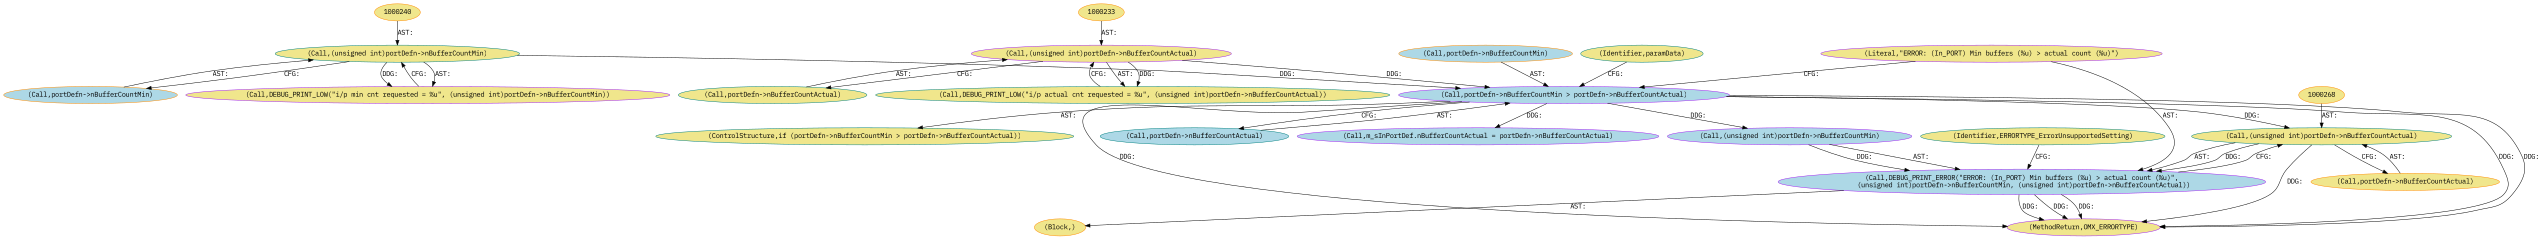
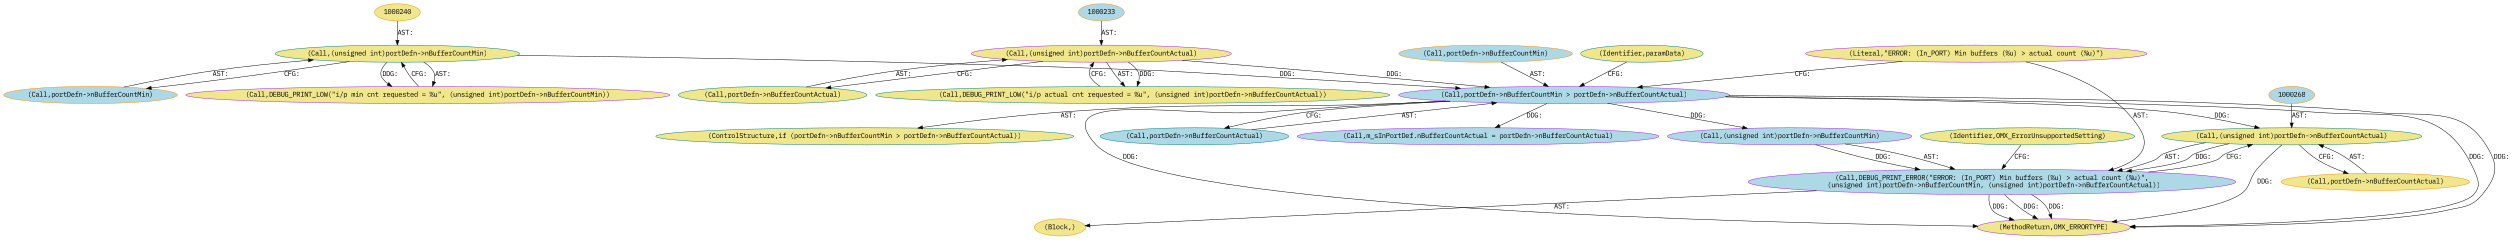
(1101, 12) -> (1101, 12)
(2322, 95) -> (2292, 95)
(2043, 136) -> (2028, 136)
